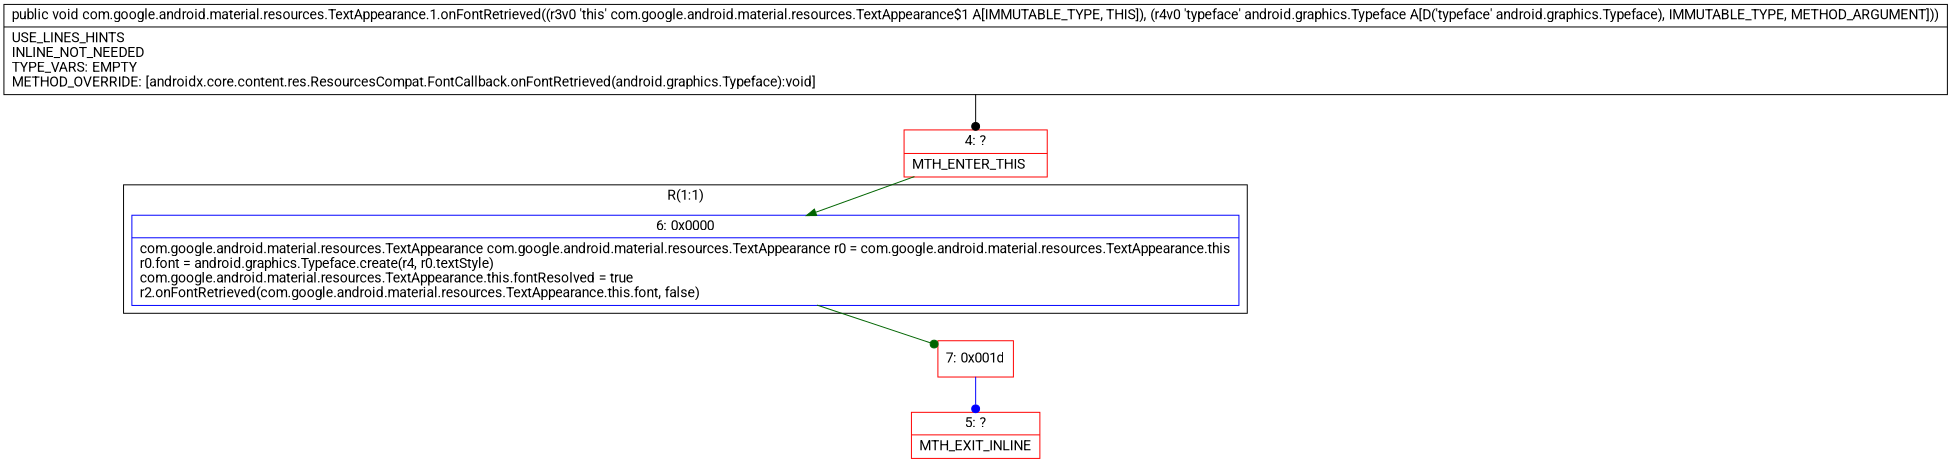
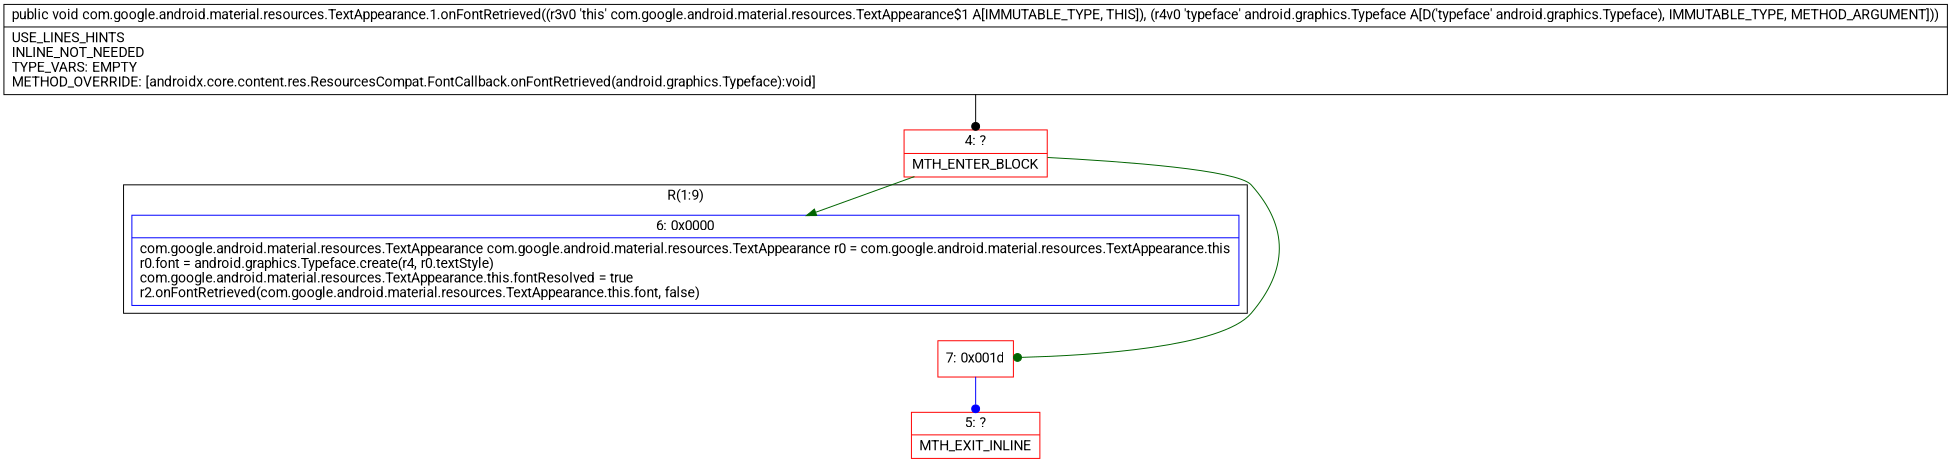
(969, 165) -> (976, 165)
(685, 196) -> (685, 196)
(874, 324) -> (1278, 264)
